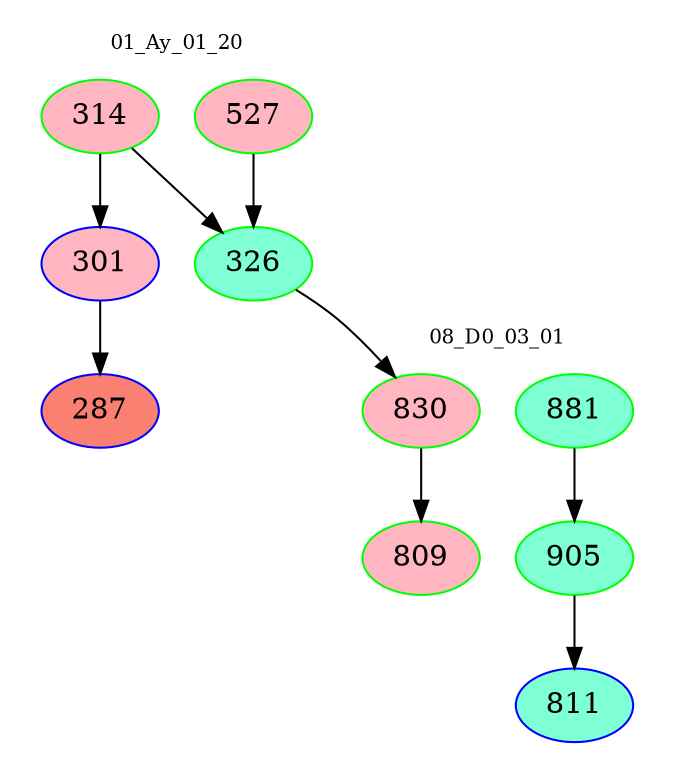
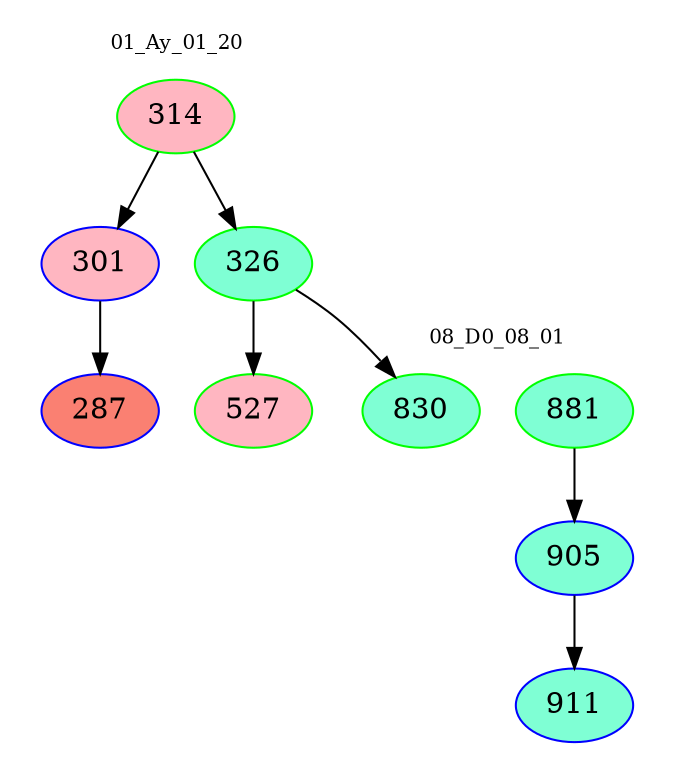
(254, 180) -> (254, 327)
(498, 338) -> (498, 338)
(421, 411) -> (421, 411)
(421, 558) -> none
(574, 558) -> (574, 558)
(574, 705) -> (574, 705)
